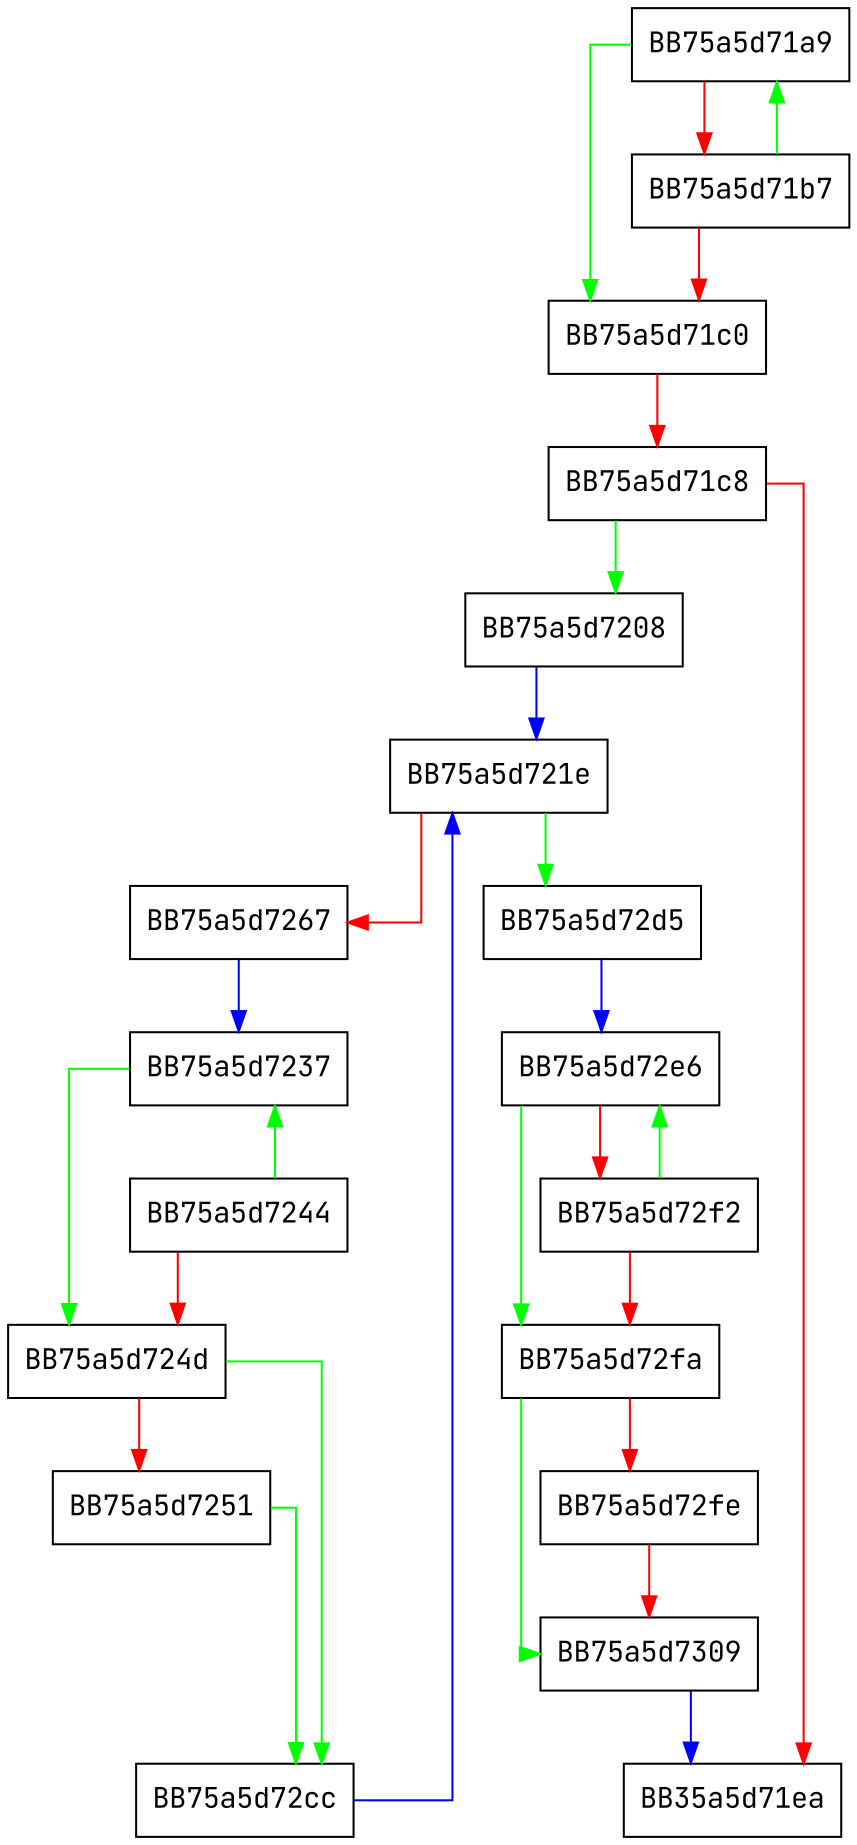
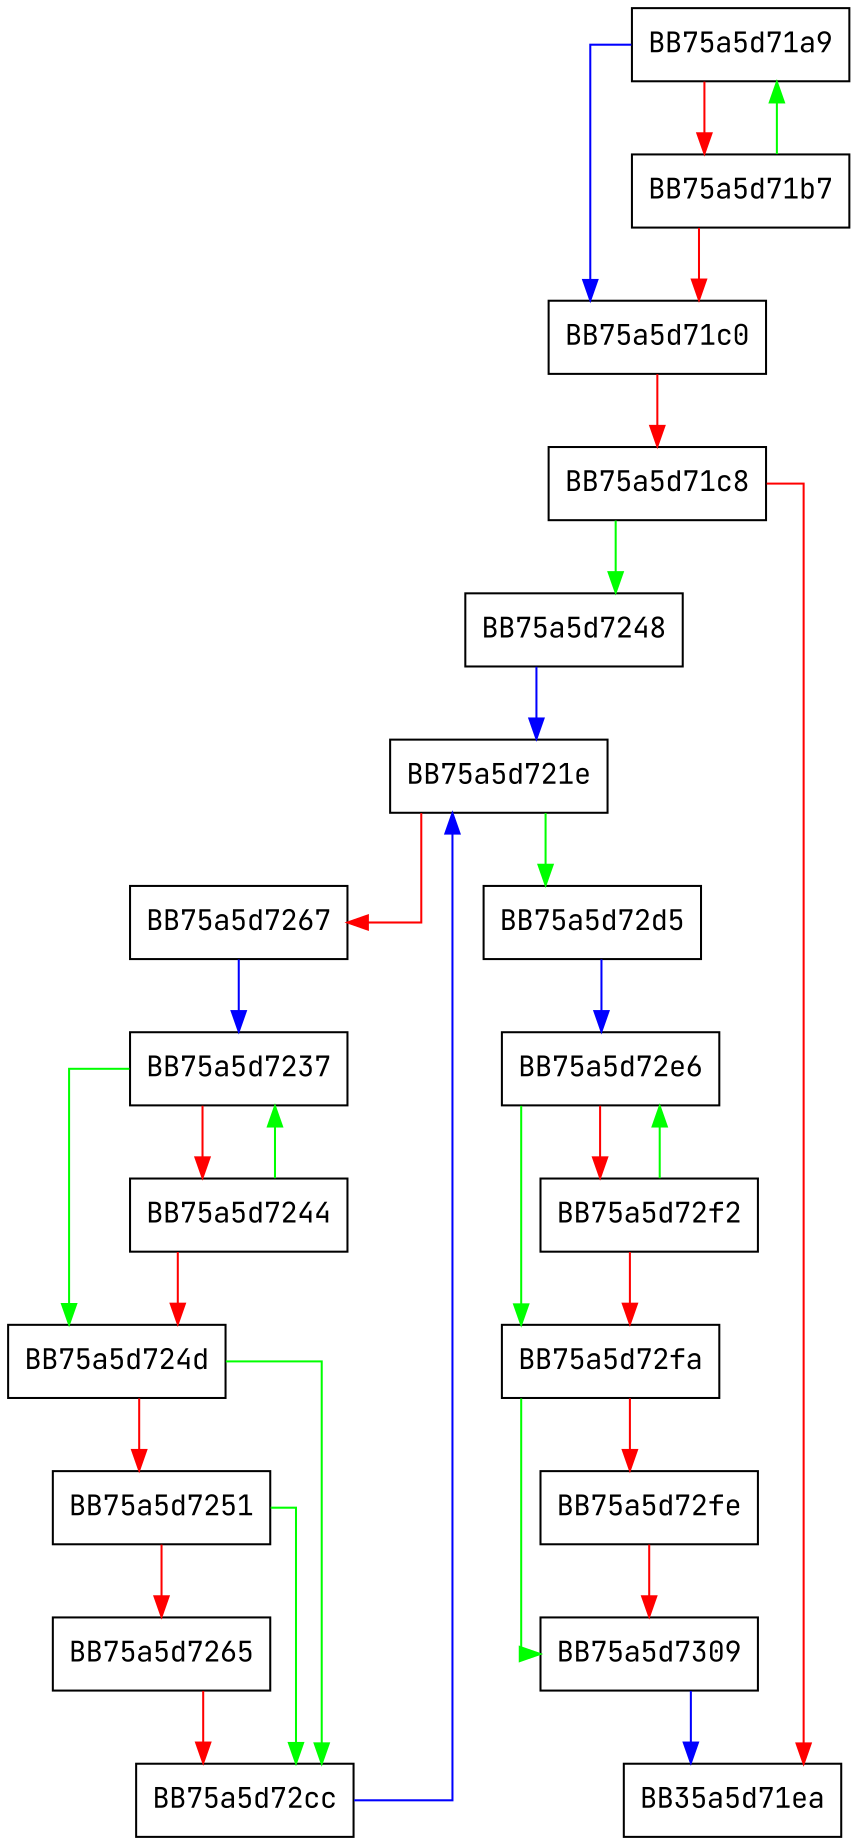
(590, 142) -> (590, 142)
(574, 630) -> (574, 630)
none -> (203, 1132)
none -> (162, 1654)
